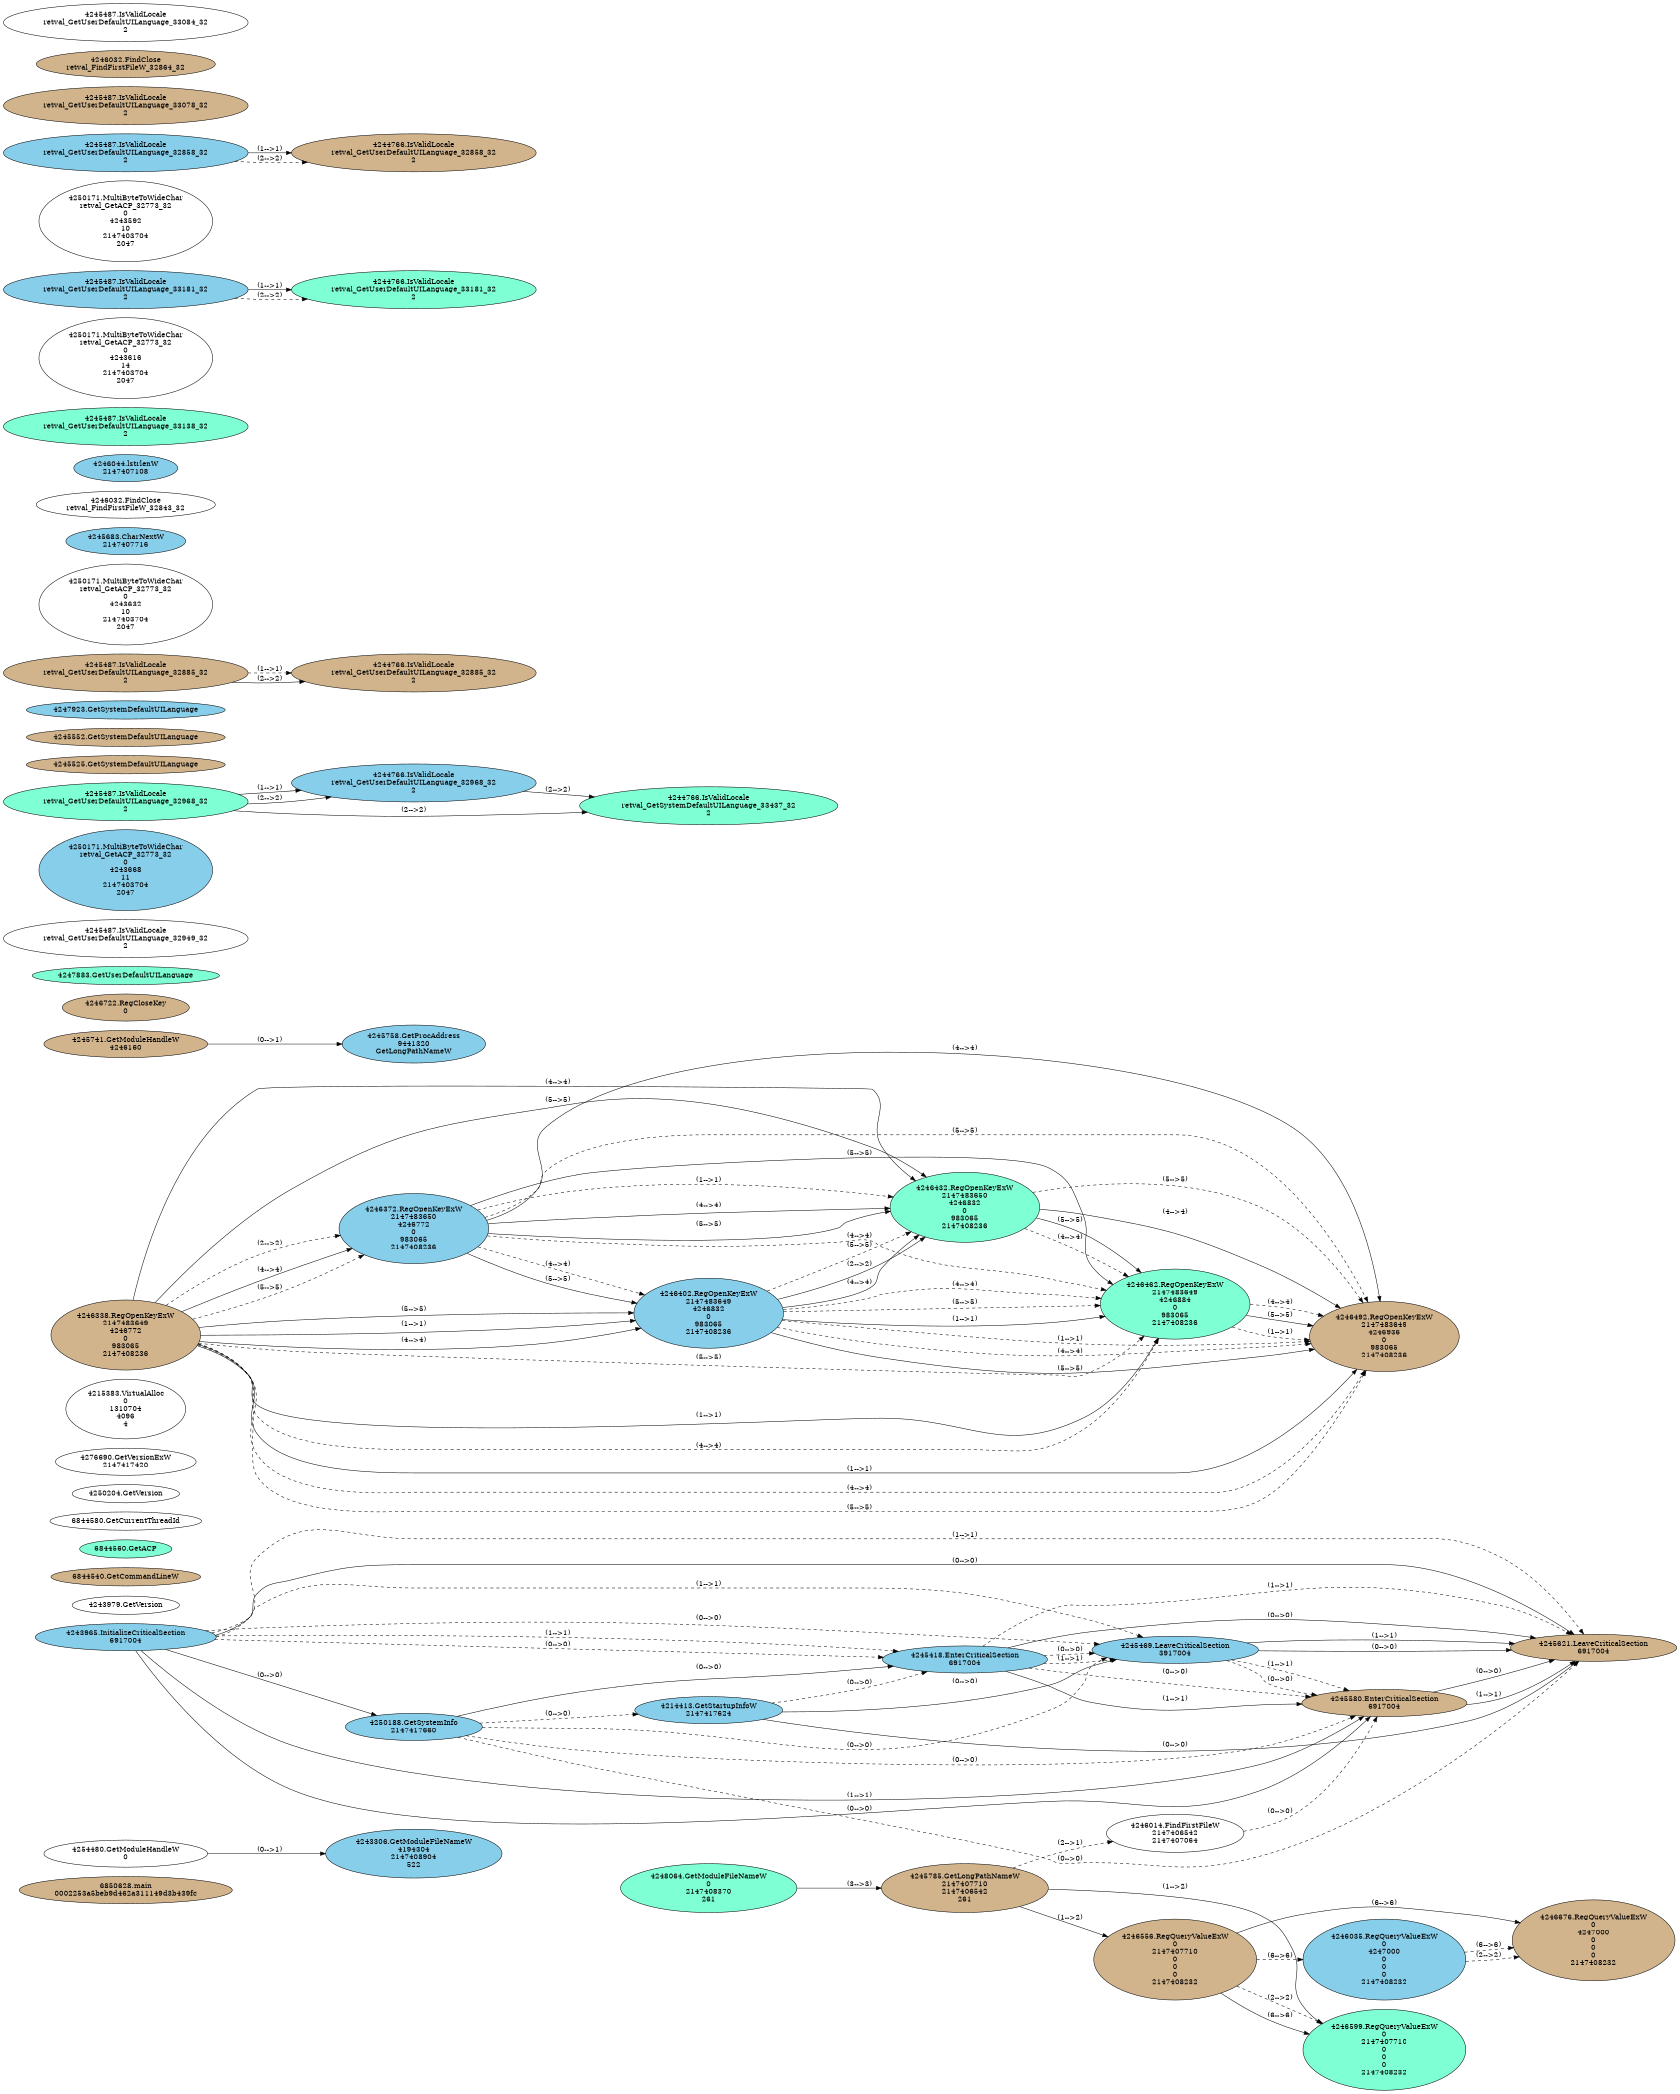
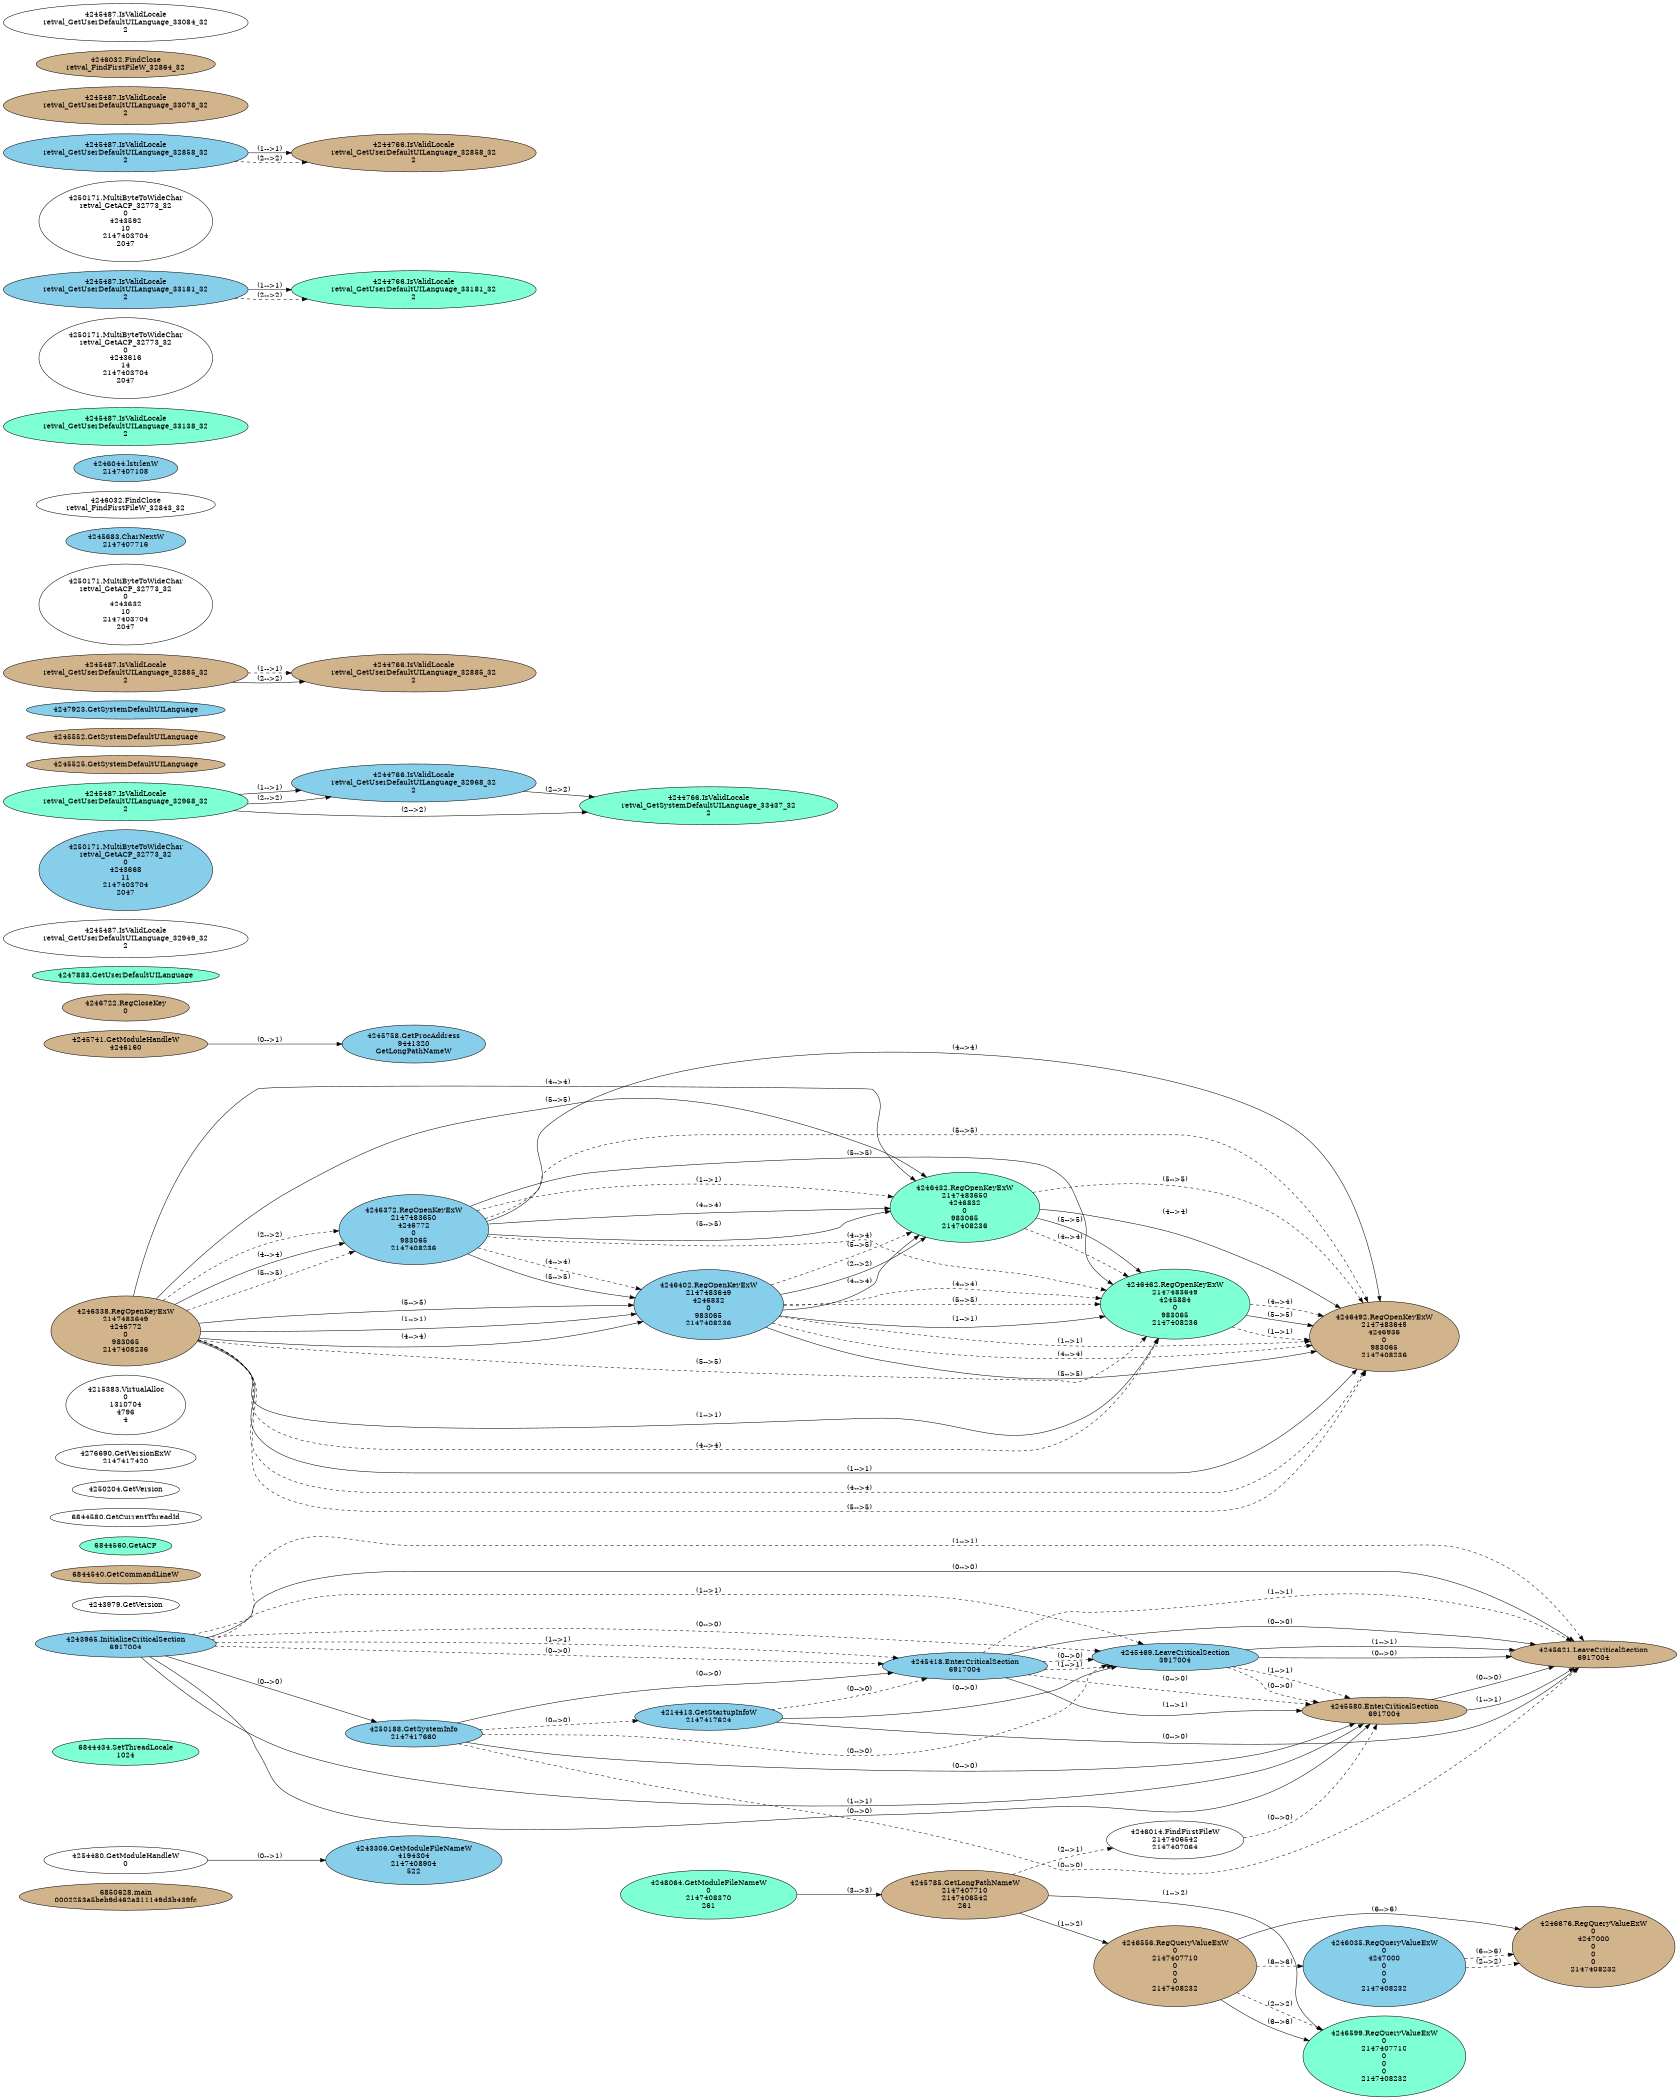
(1175, 1304) -> (1175, 1304)
(126, 1409) -> (126, 1405)
none -> (126, 1752)
(911, 1765) -> (910, 1771)
